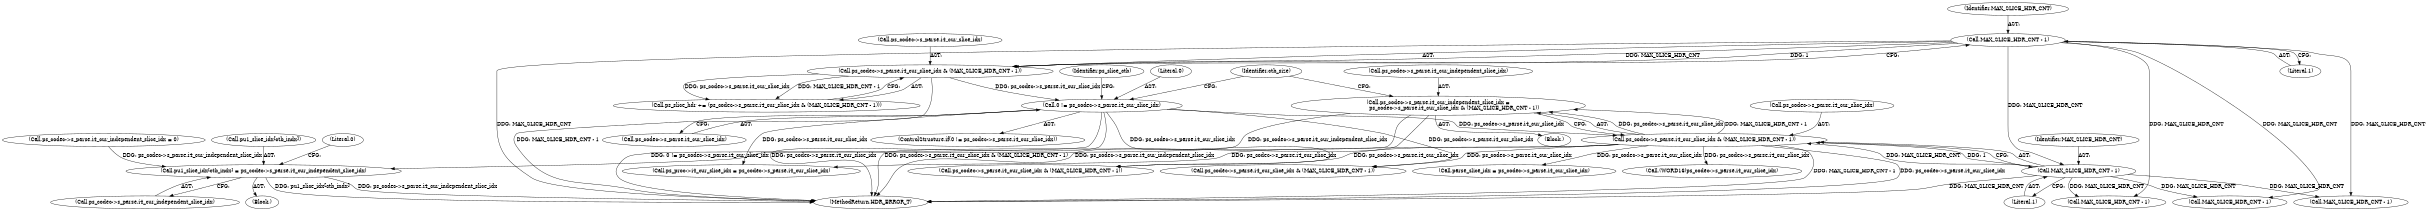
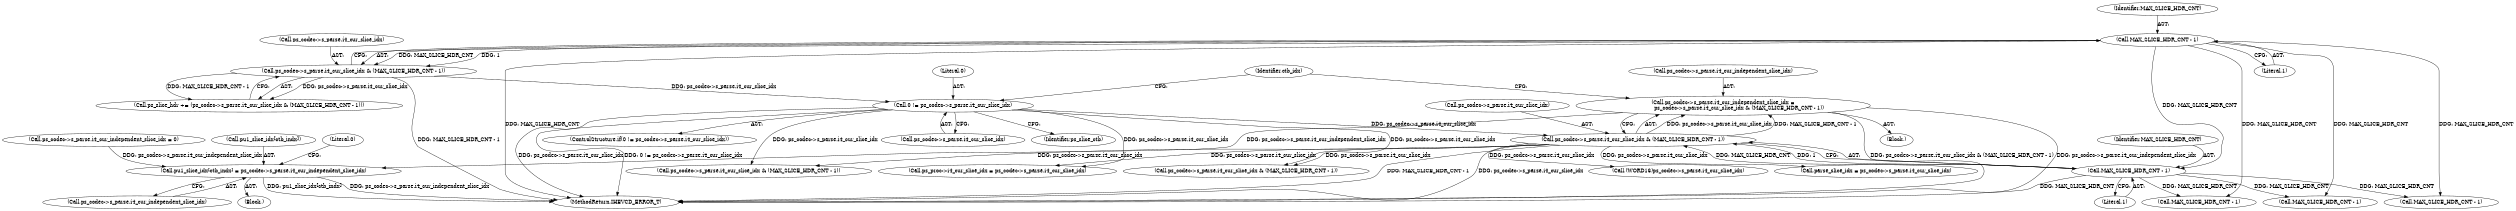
(1266, 71) -> (1279, 71)
(1102, 87) -> (1012, 123)
(871, 202) -> (616, 202)
